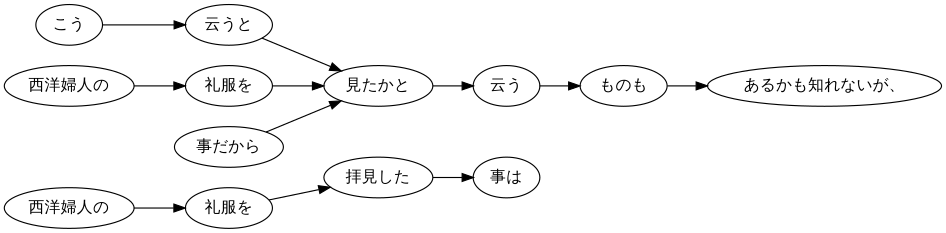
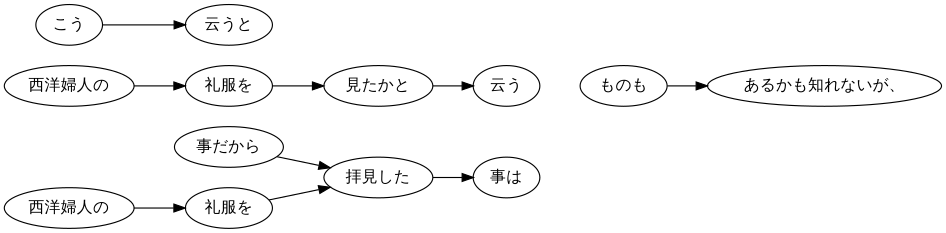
(296, 52) -> none
(554, 86) -> none
(298, 119) -> (298, 161)
